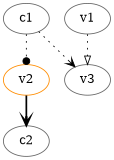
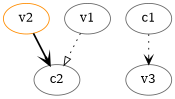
(88, 45) -> (74, 45)
(26, 46) -> none
